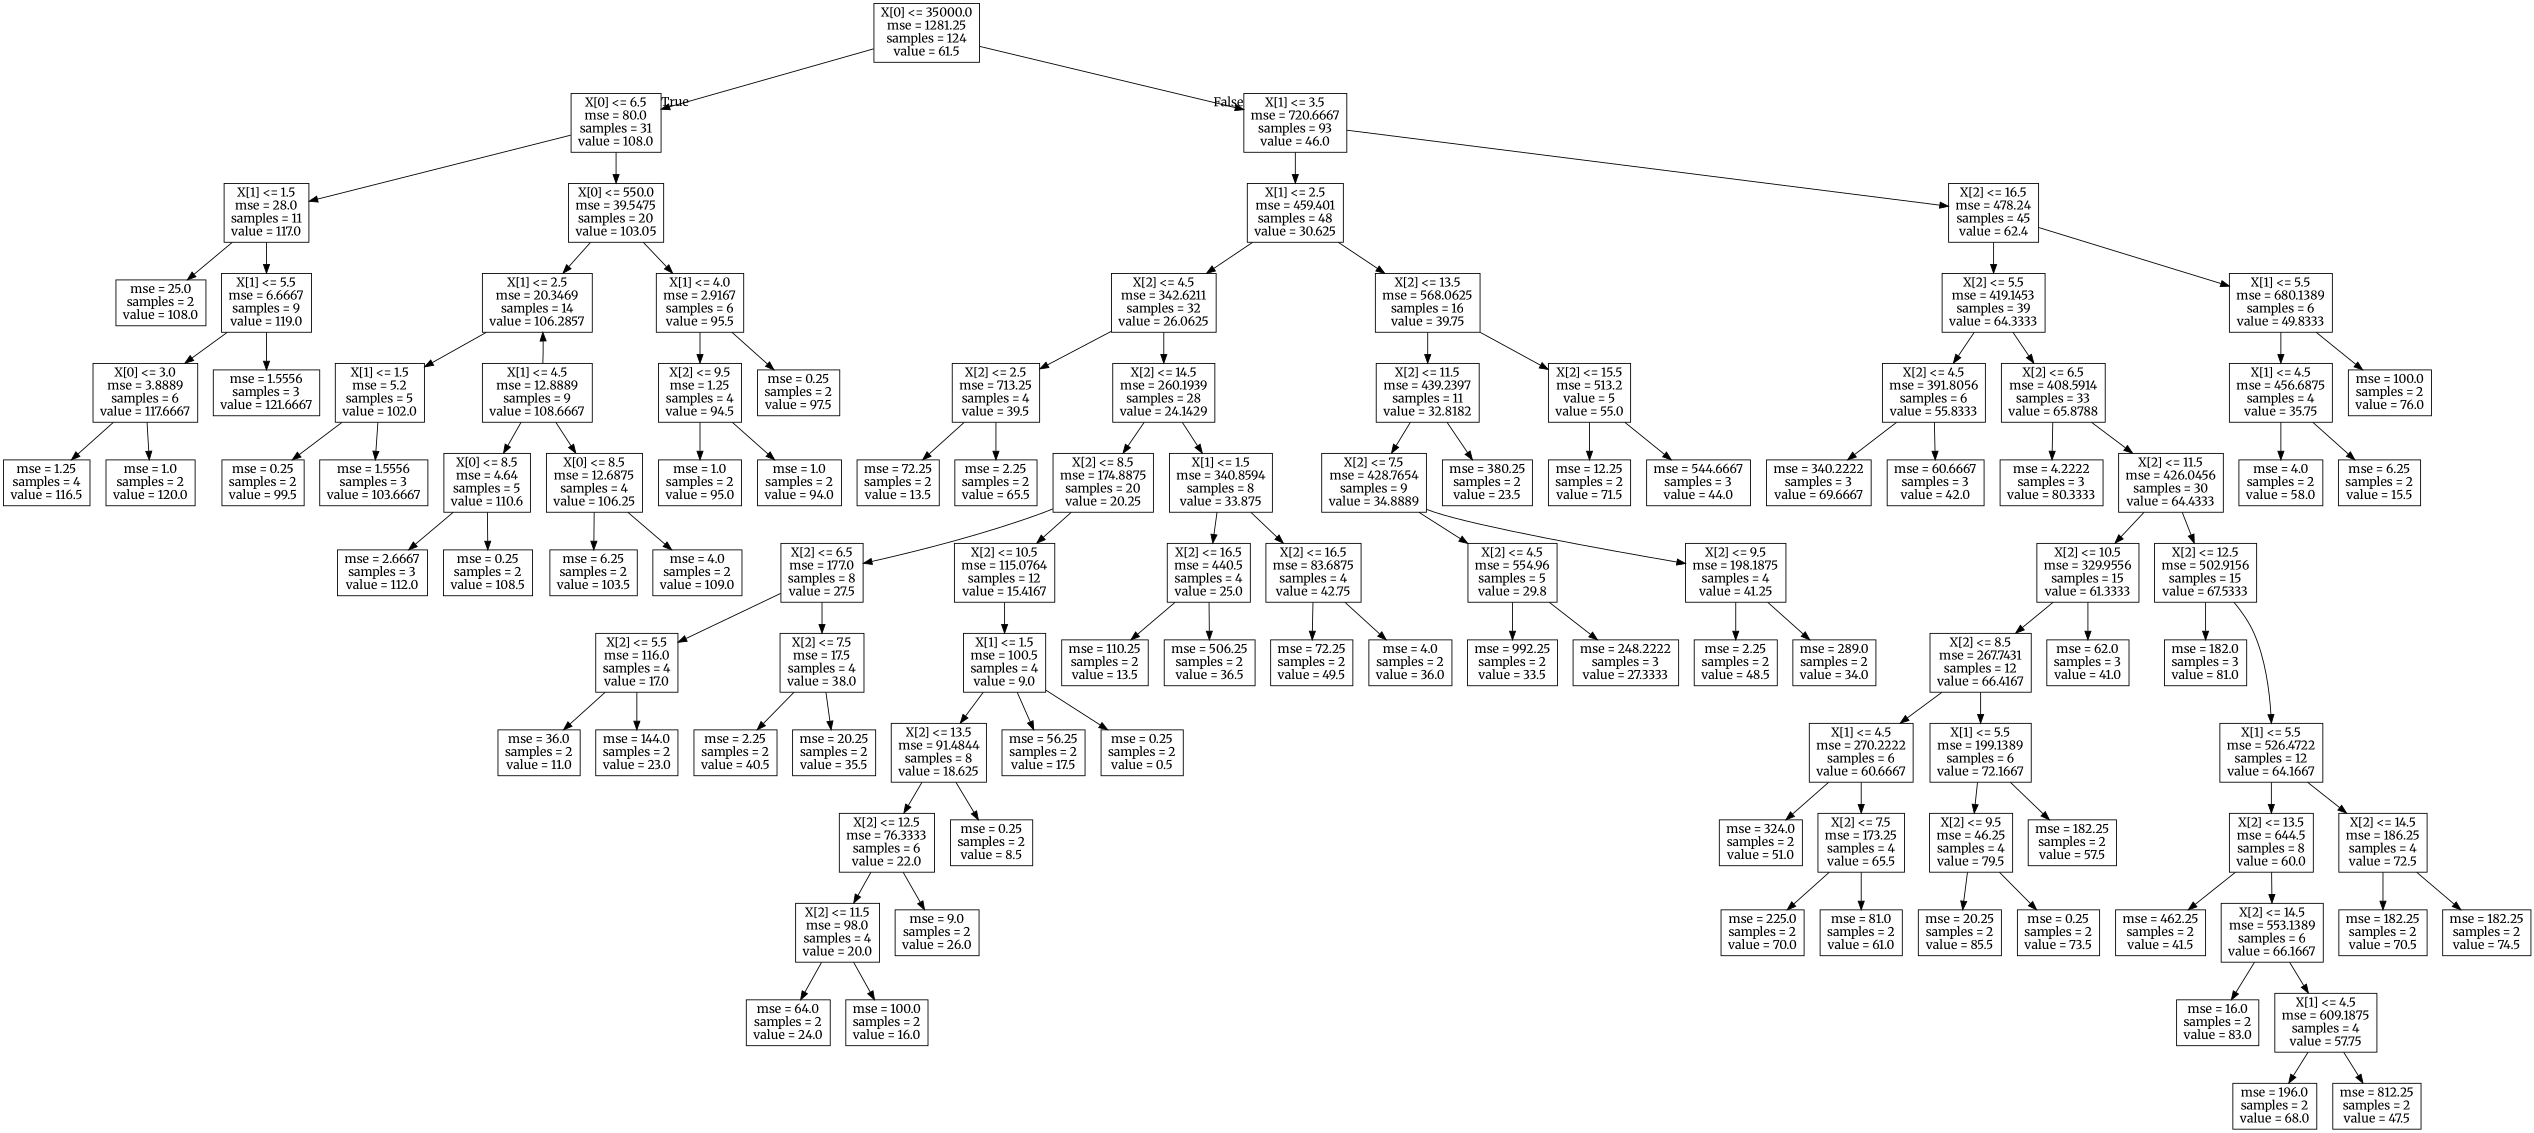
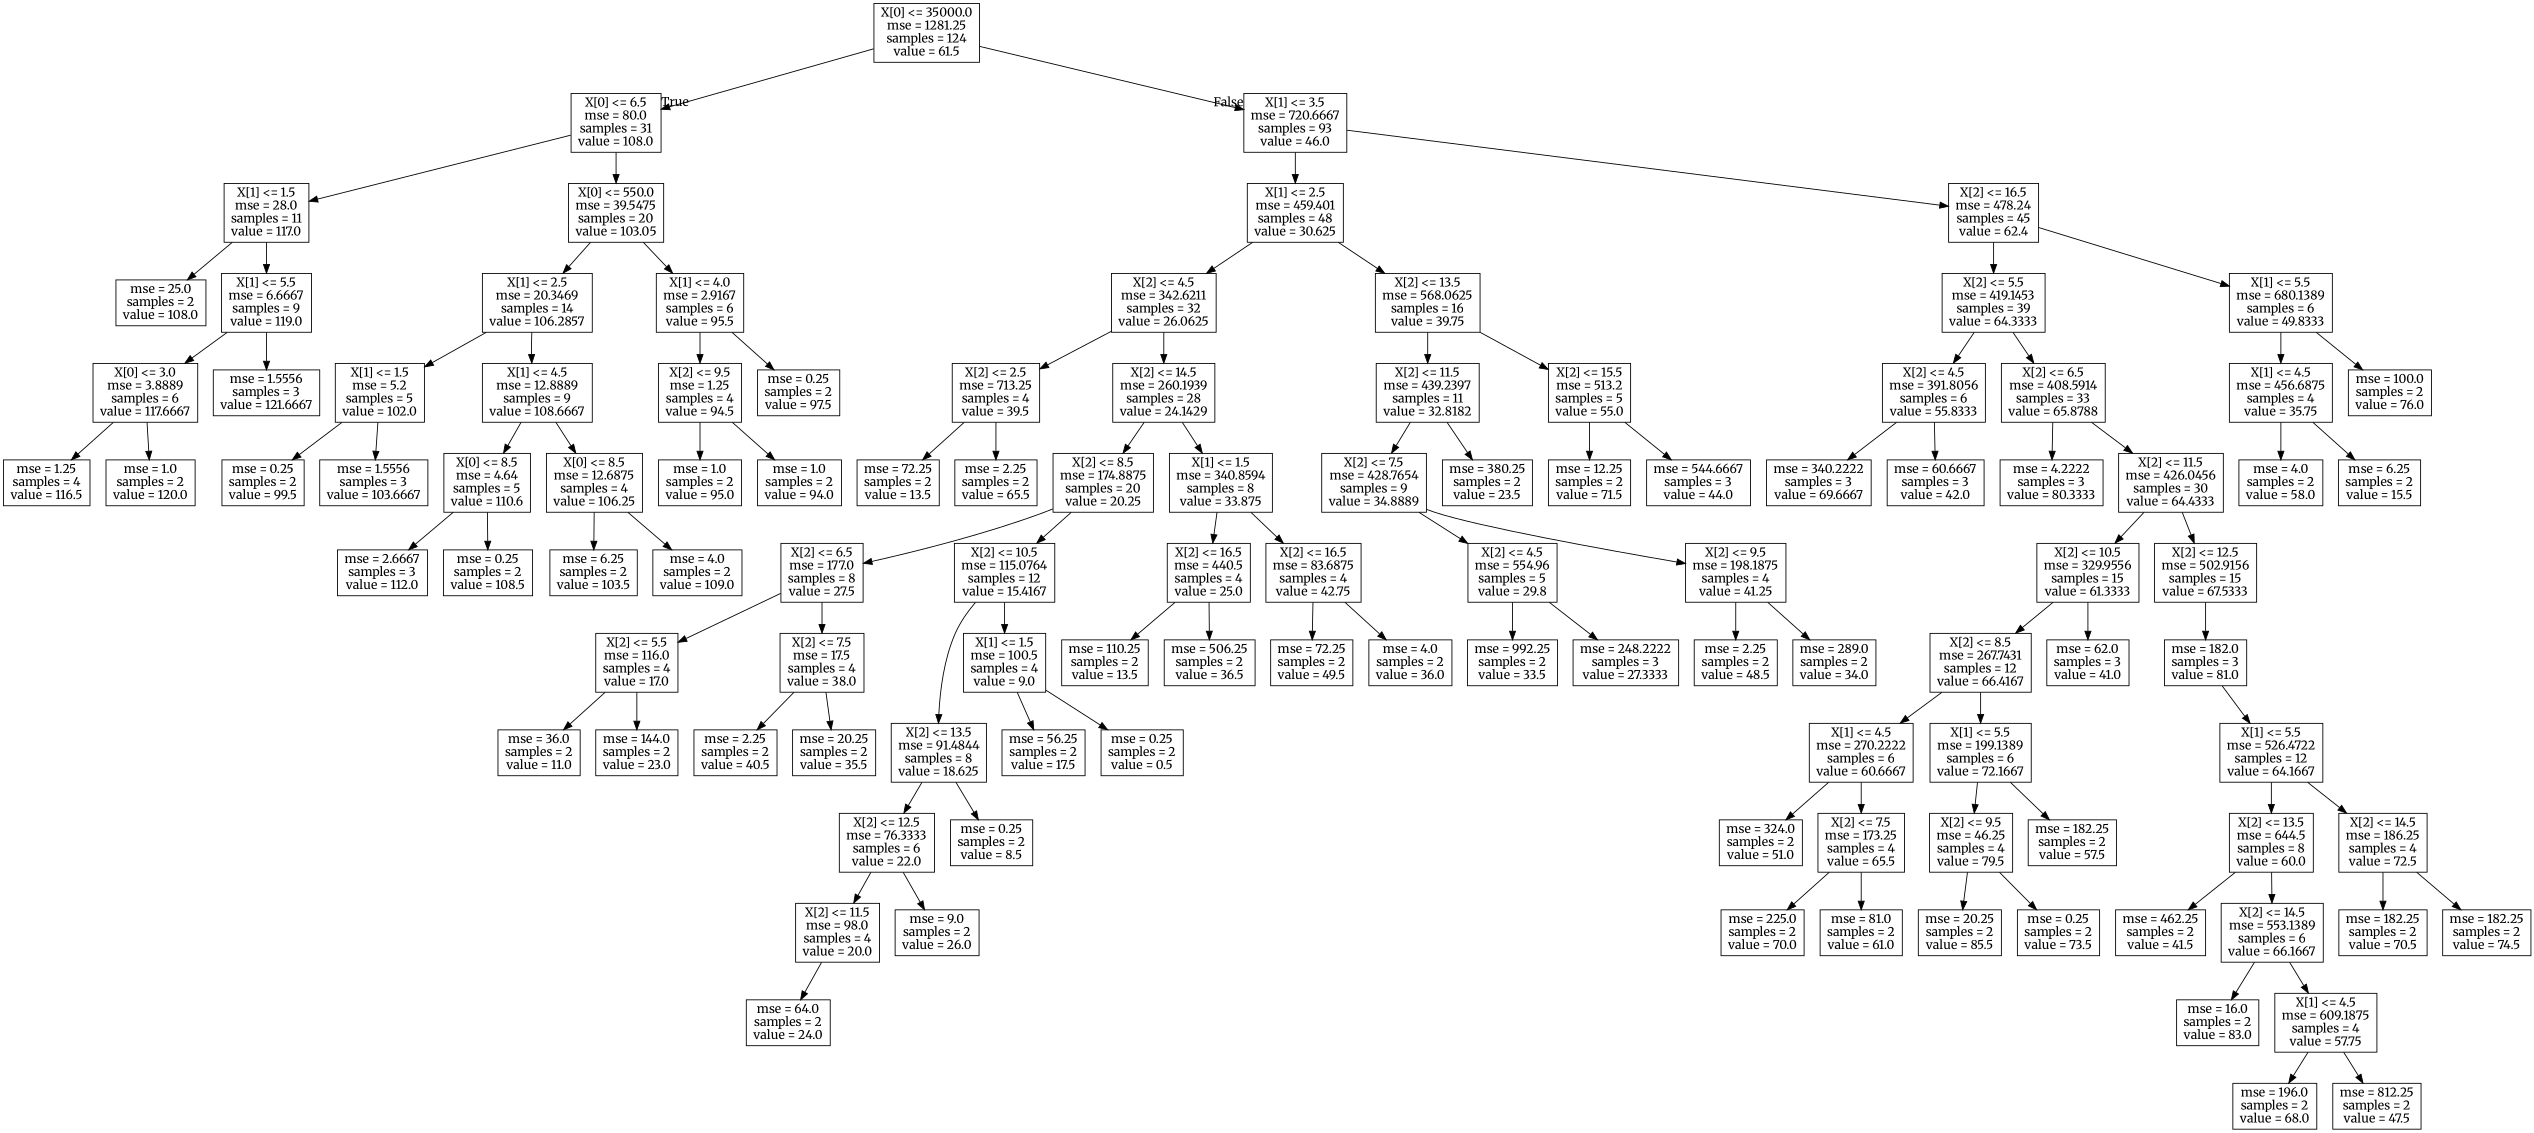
(543, 352) -> (532, 343)
(1590, 393) -> (1590, 393)
(2262, 655) -> (2234, 701)
(974, 704) -> (948, 655)
(887, 1023) -> none
